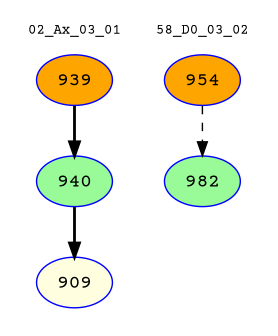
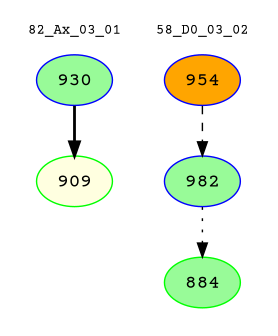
(75, 30) -> (75, 30)
(74, 80) -> none
(74, 181) -> (74, 80)
(74, 283) -> (74, 181)
none -> (202, 283)
